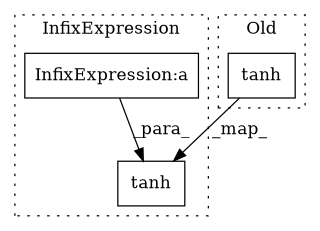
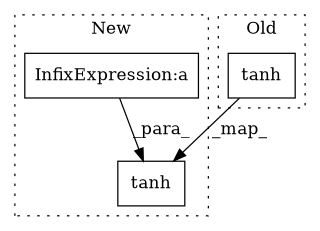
(112, 29) -> (112, 29)
